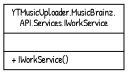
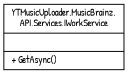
(40, 60) -> (35, 60)
